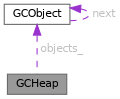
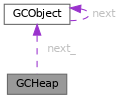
(60, 49) -> (60, 49)
